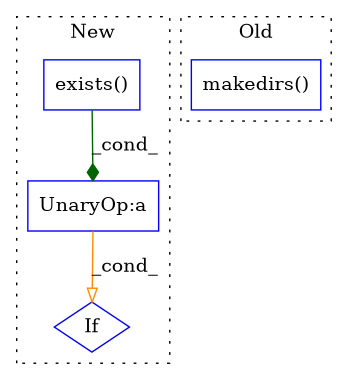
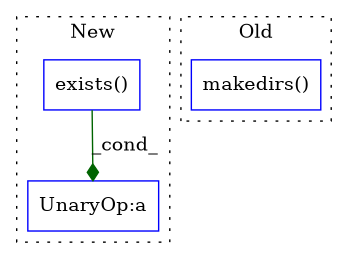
(92, 327) -> none
